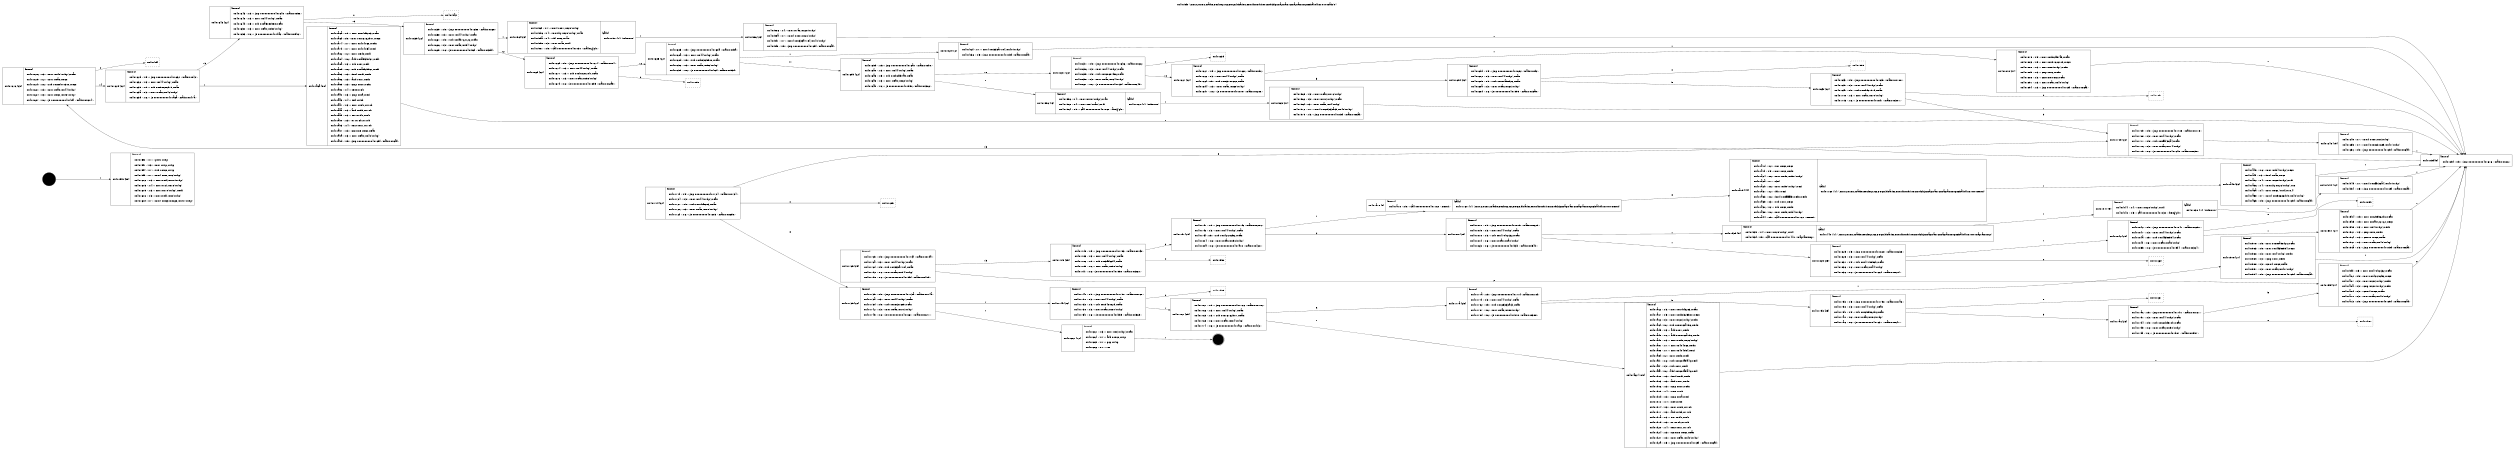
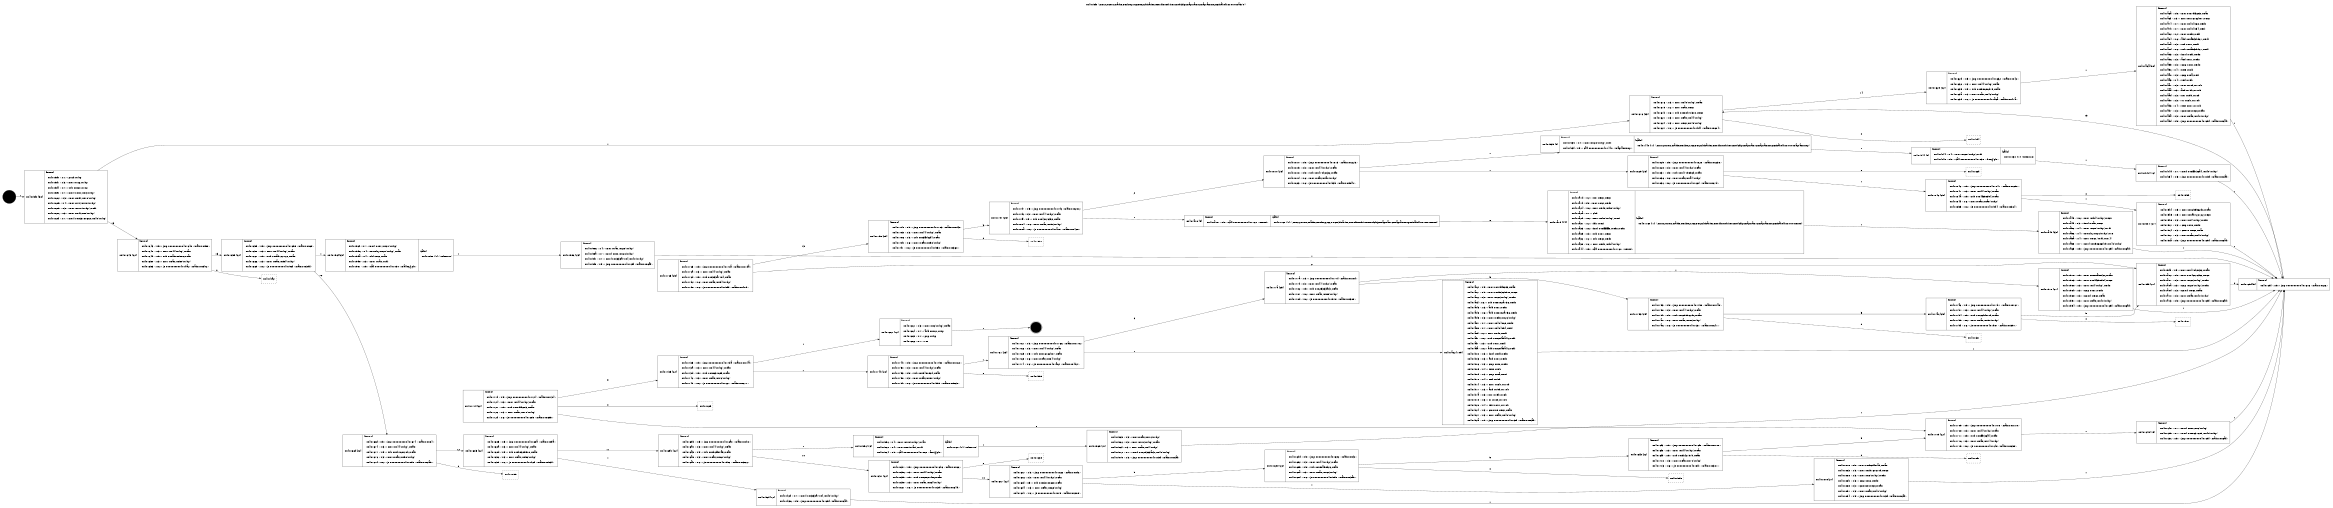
(218, 56) -> (122, 230)
none -> (860, 145)
